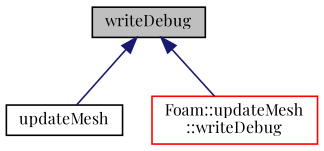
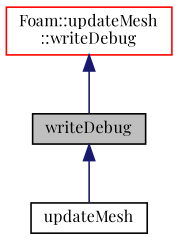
(193, 73) -> (89, 92)
